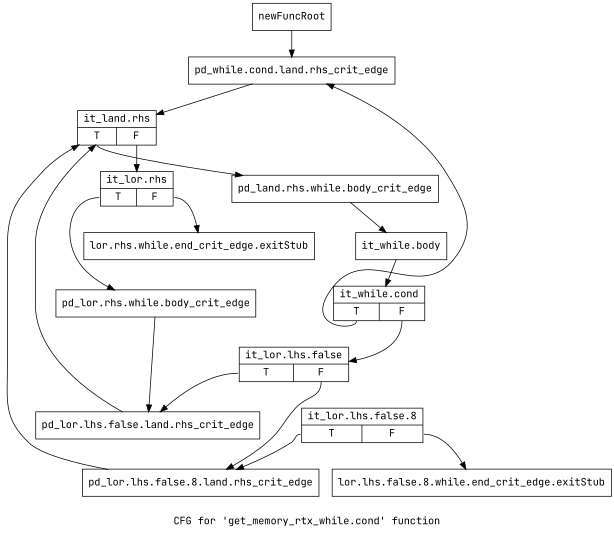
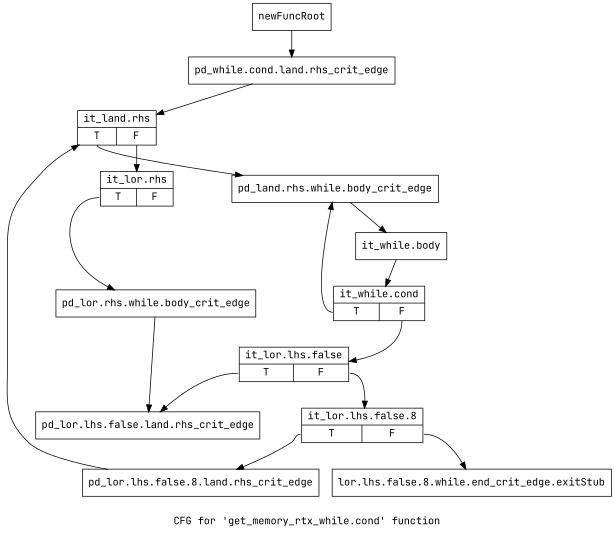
(463, 243) -> (323, 263)
(199, 246) -> none
(35, 291) -> none
(281, 427) -> (363, 384)
